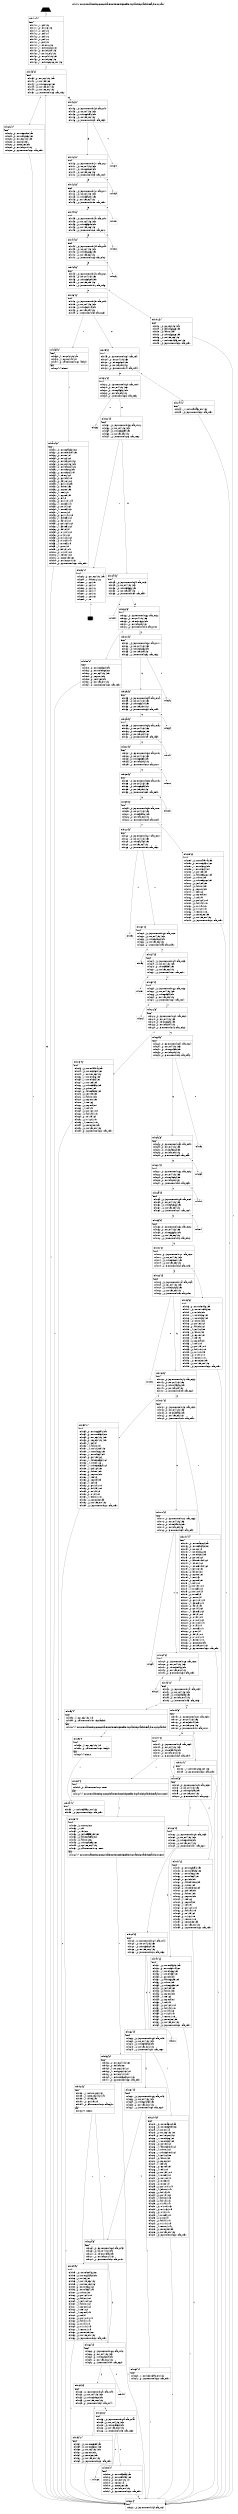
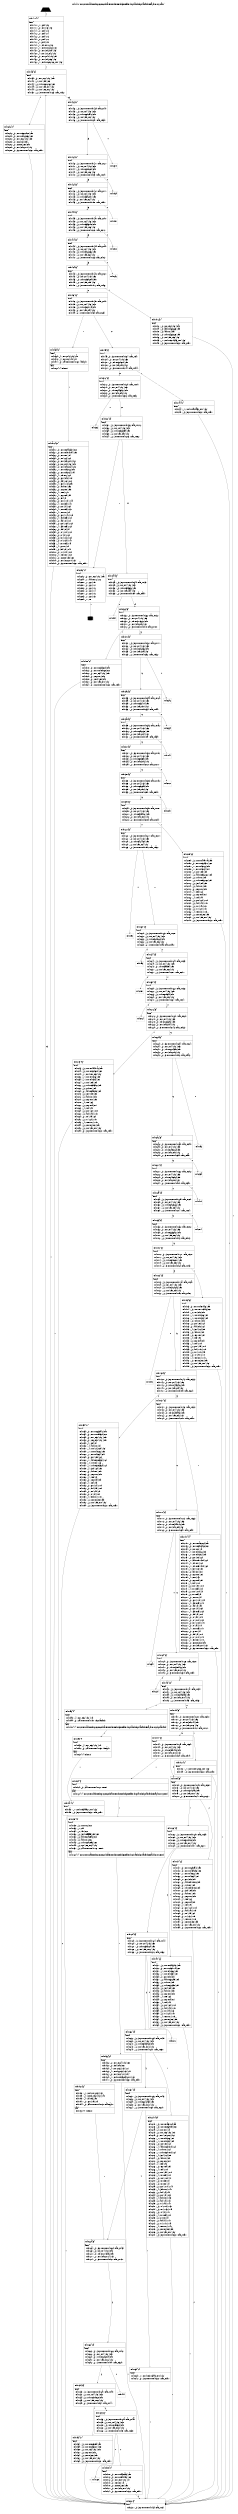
(87, 2302) -> none
